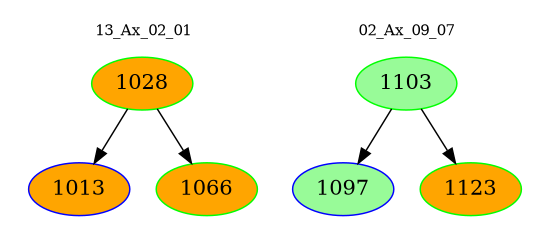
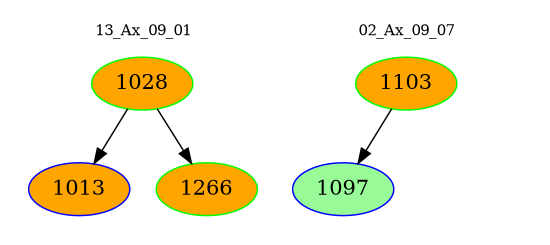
(144, 32) -> (144, 32)
(406, 84) -> (406, 84)
(207, 189) -> (207, 189)
(471, 189) -> none
